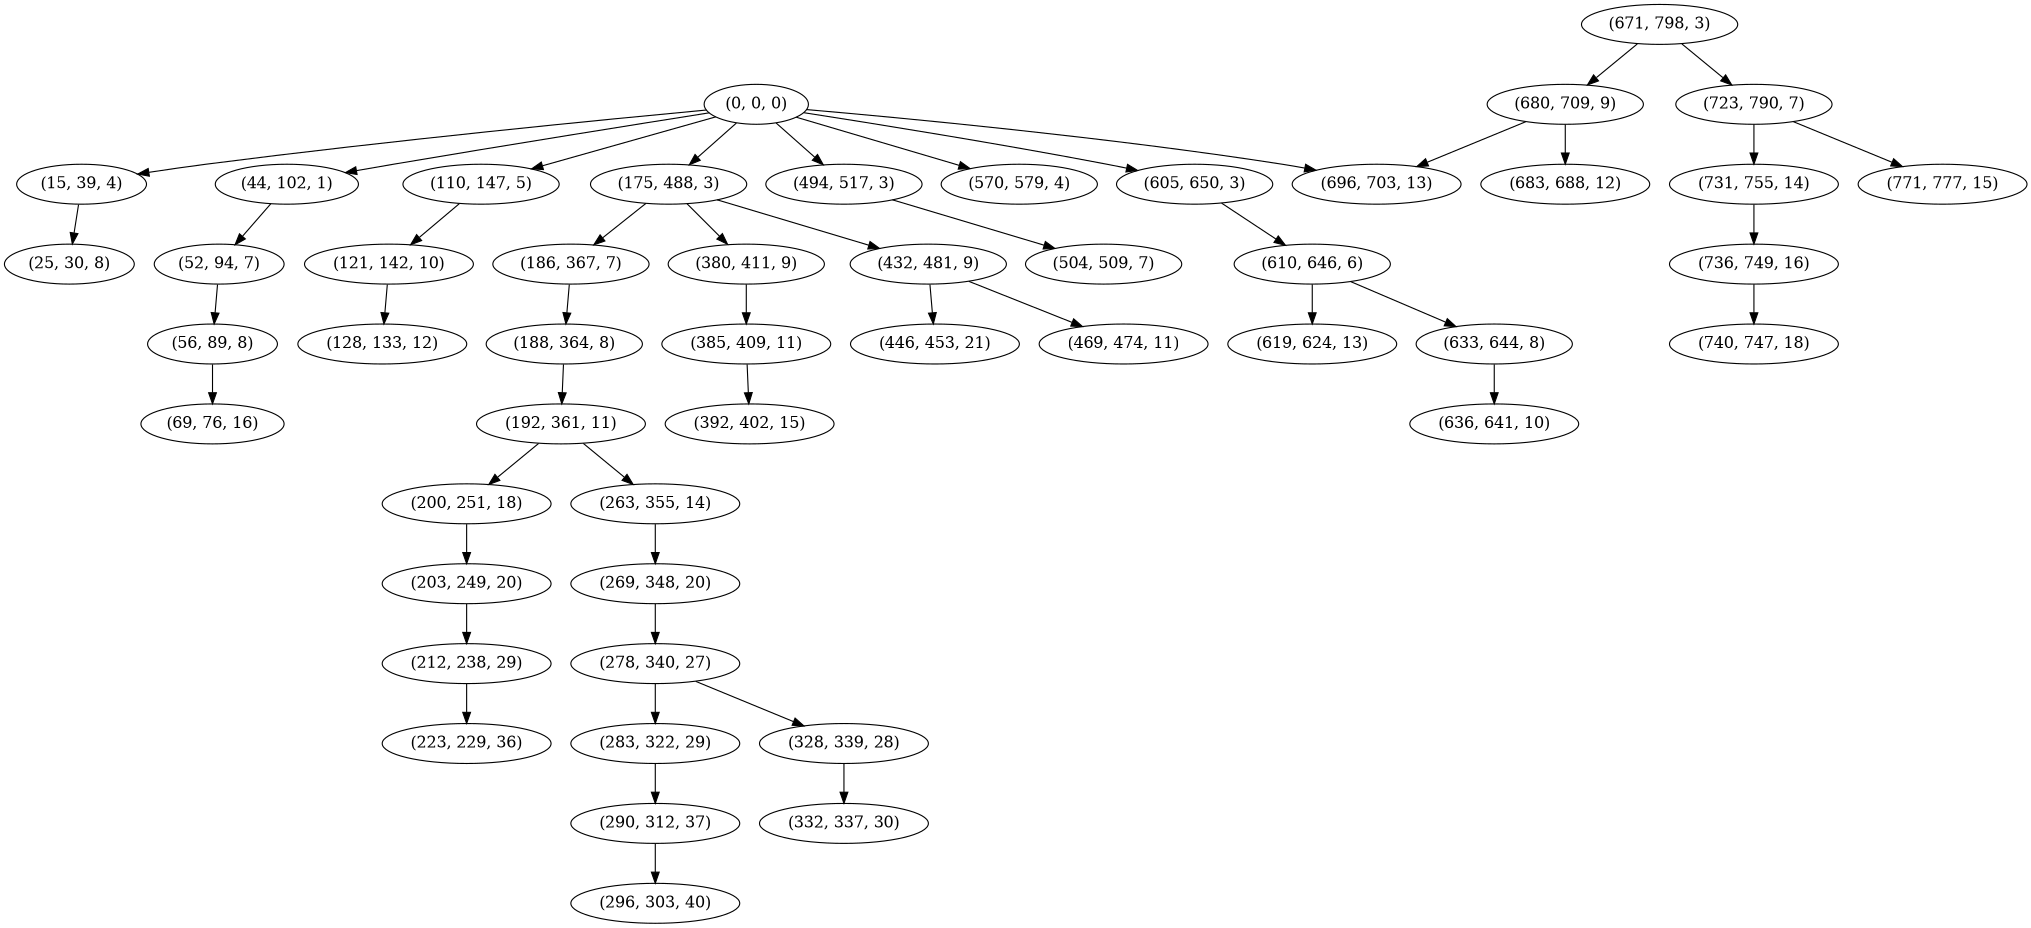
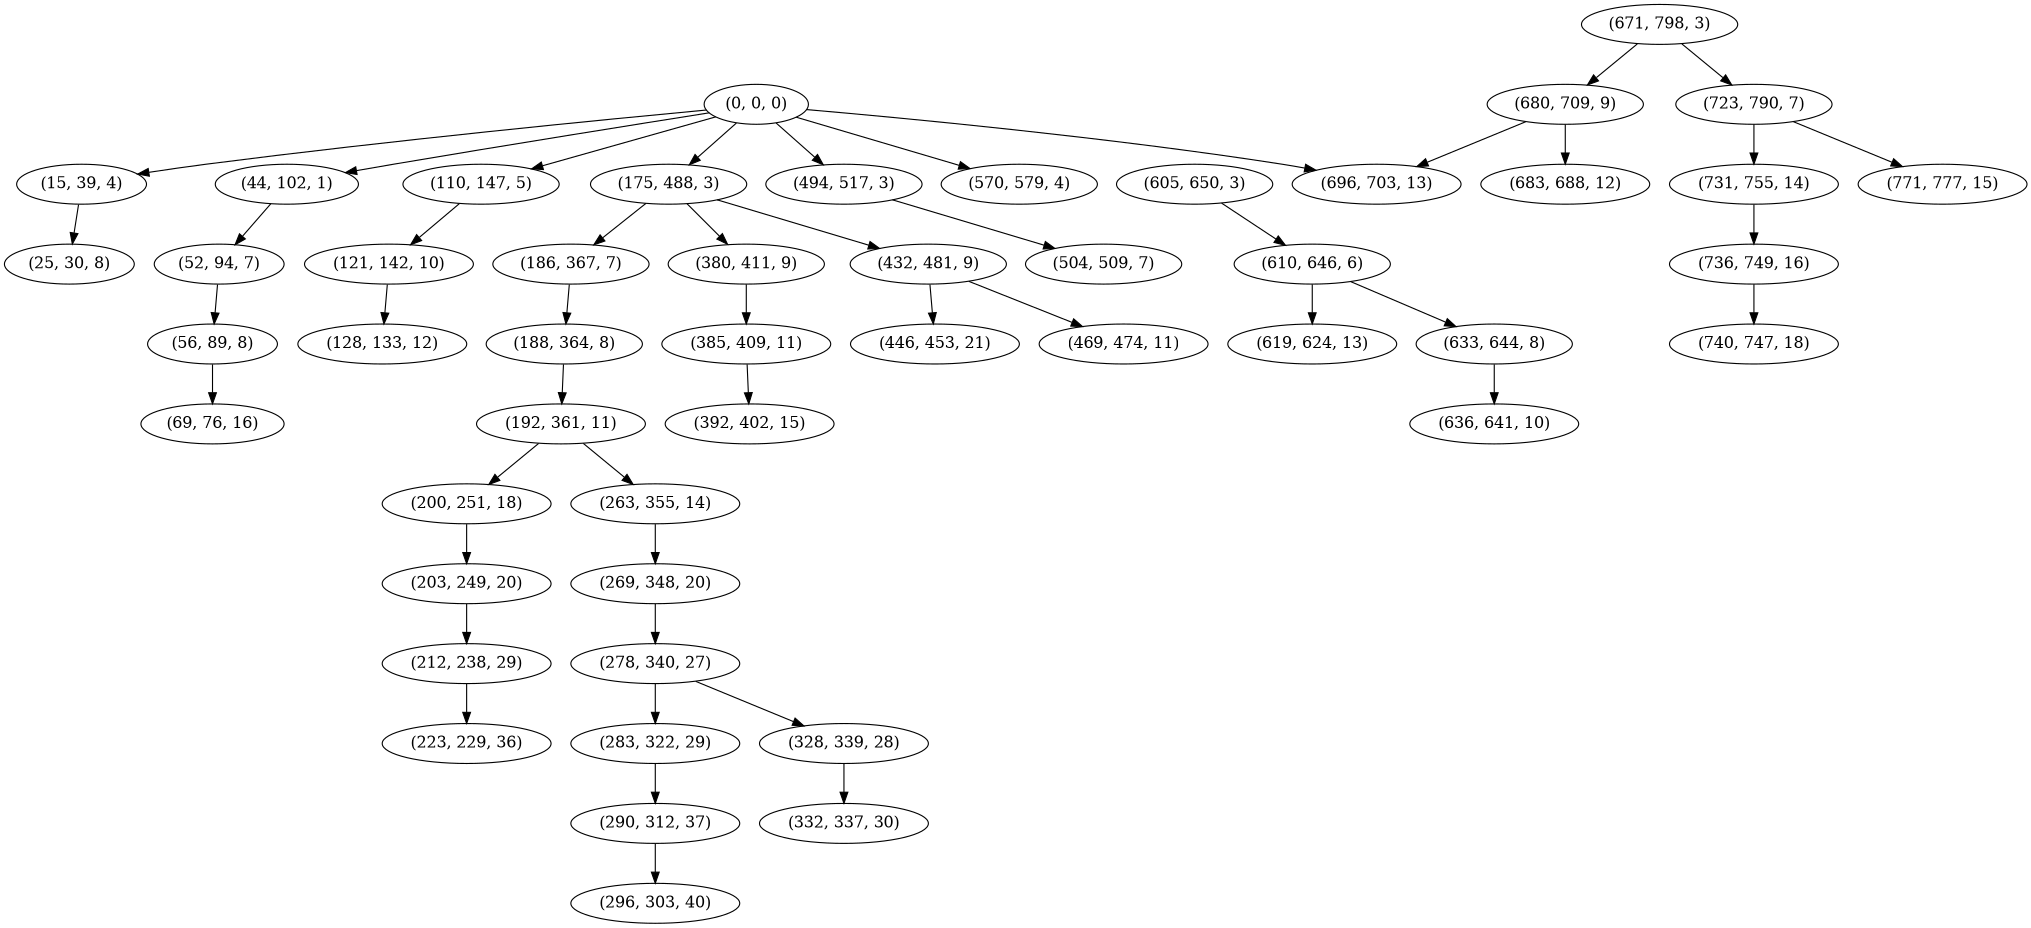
(965, 139) -> none
